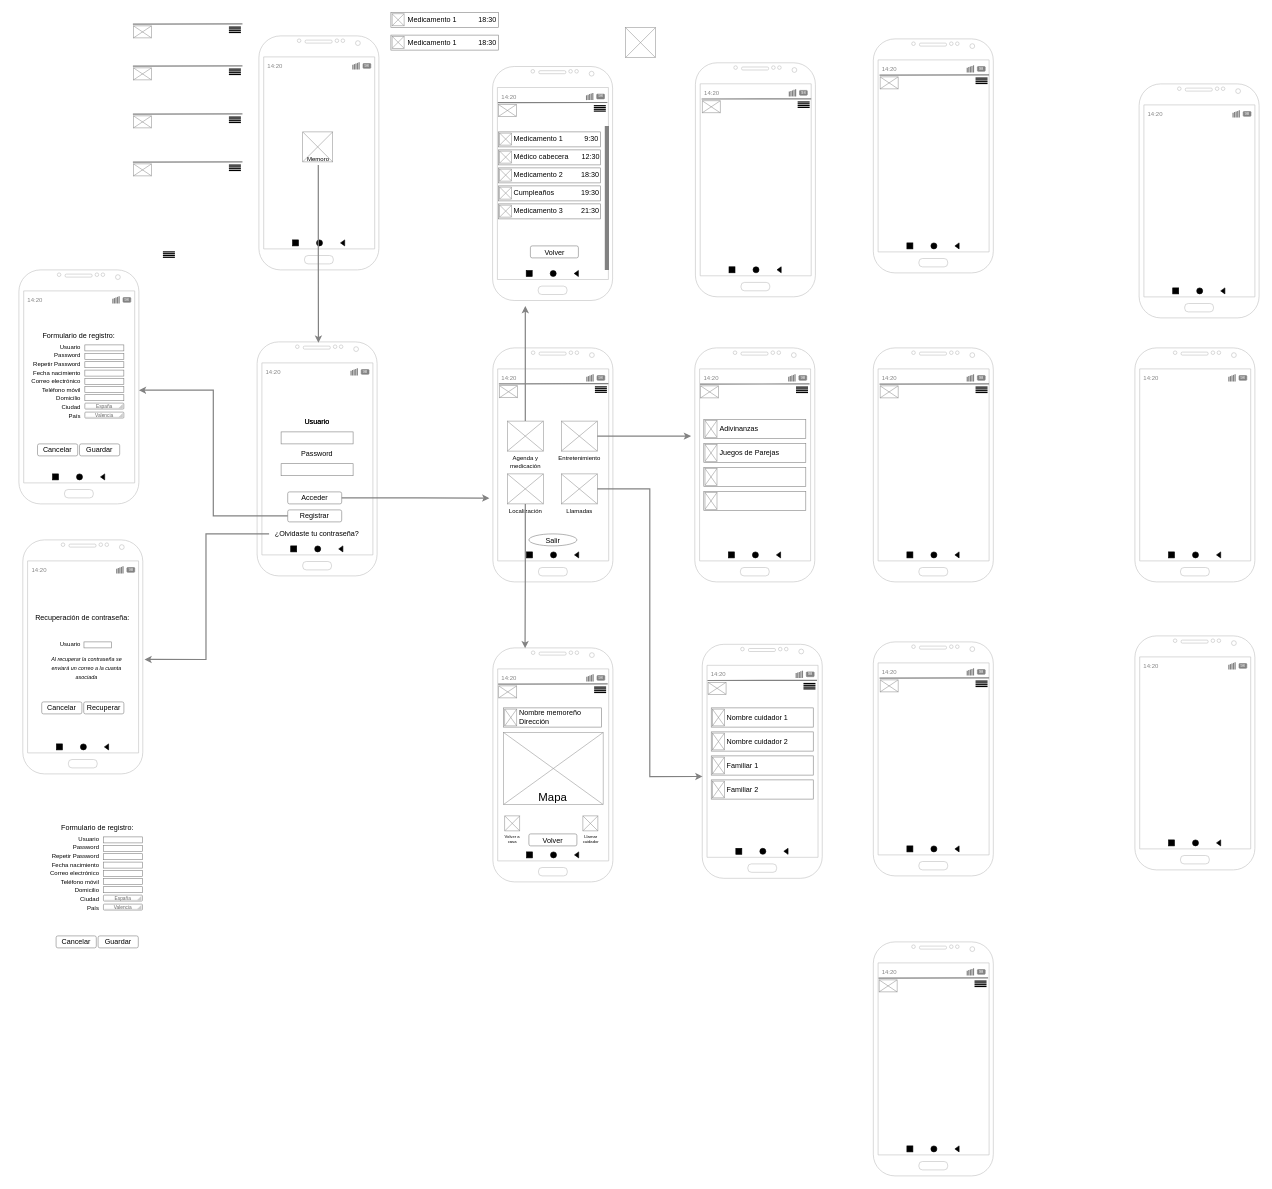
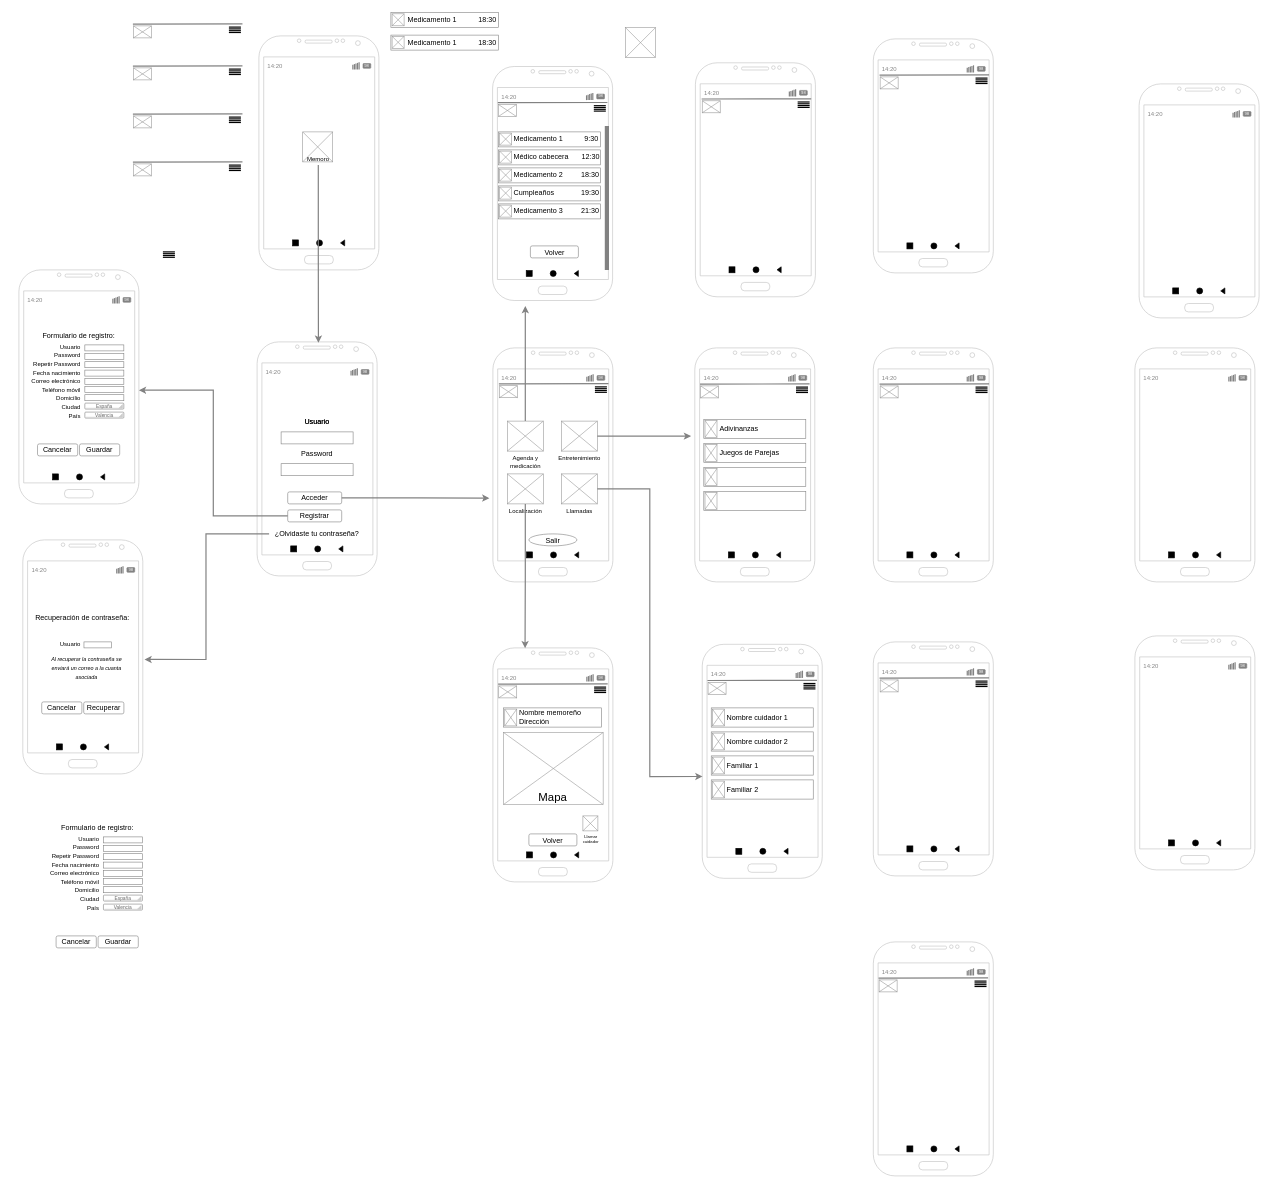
(512, 823) -> none
